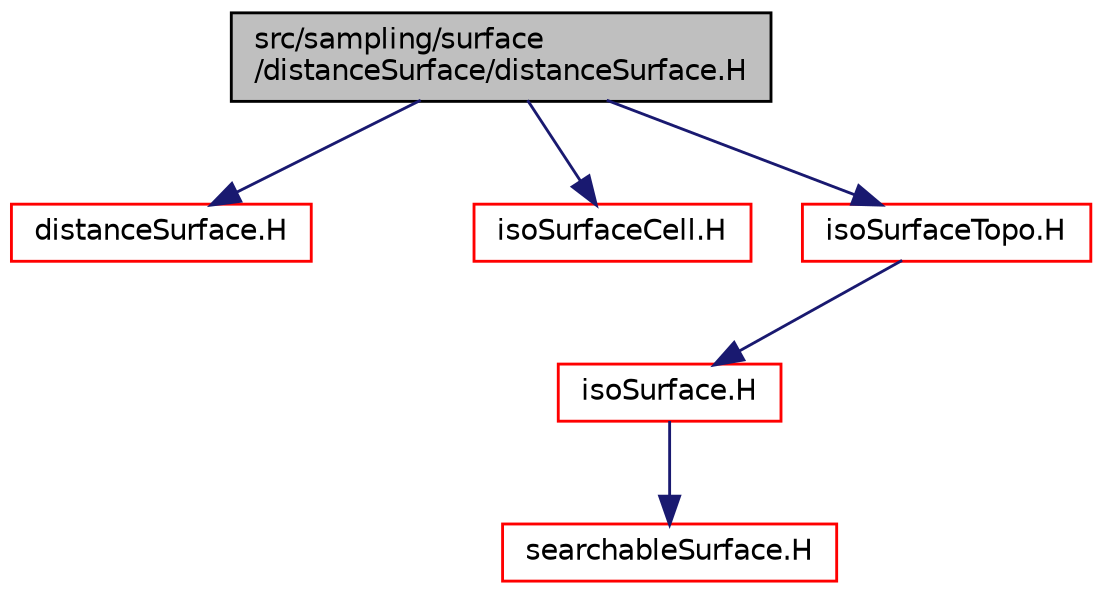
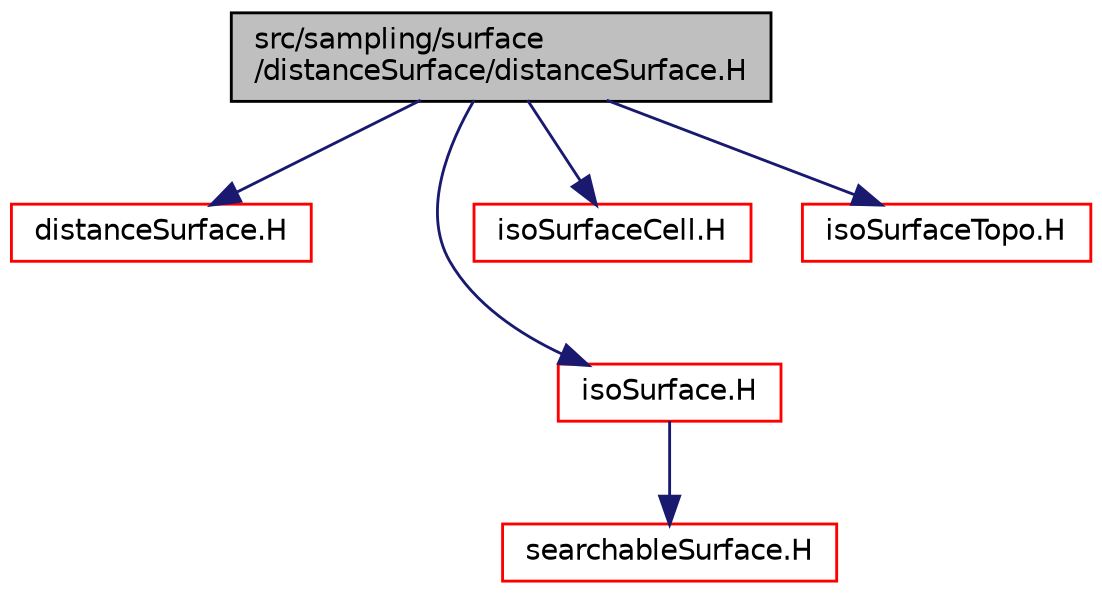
(821, 306) -> (445, 251)
